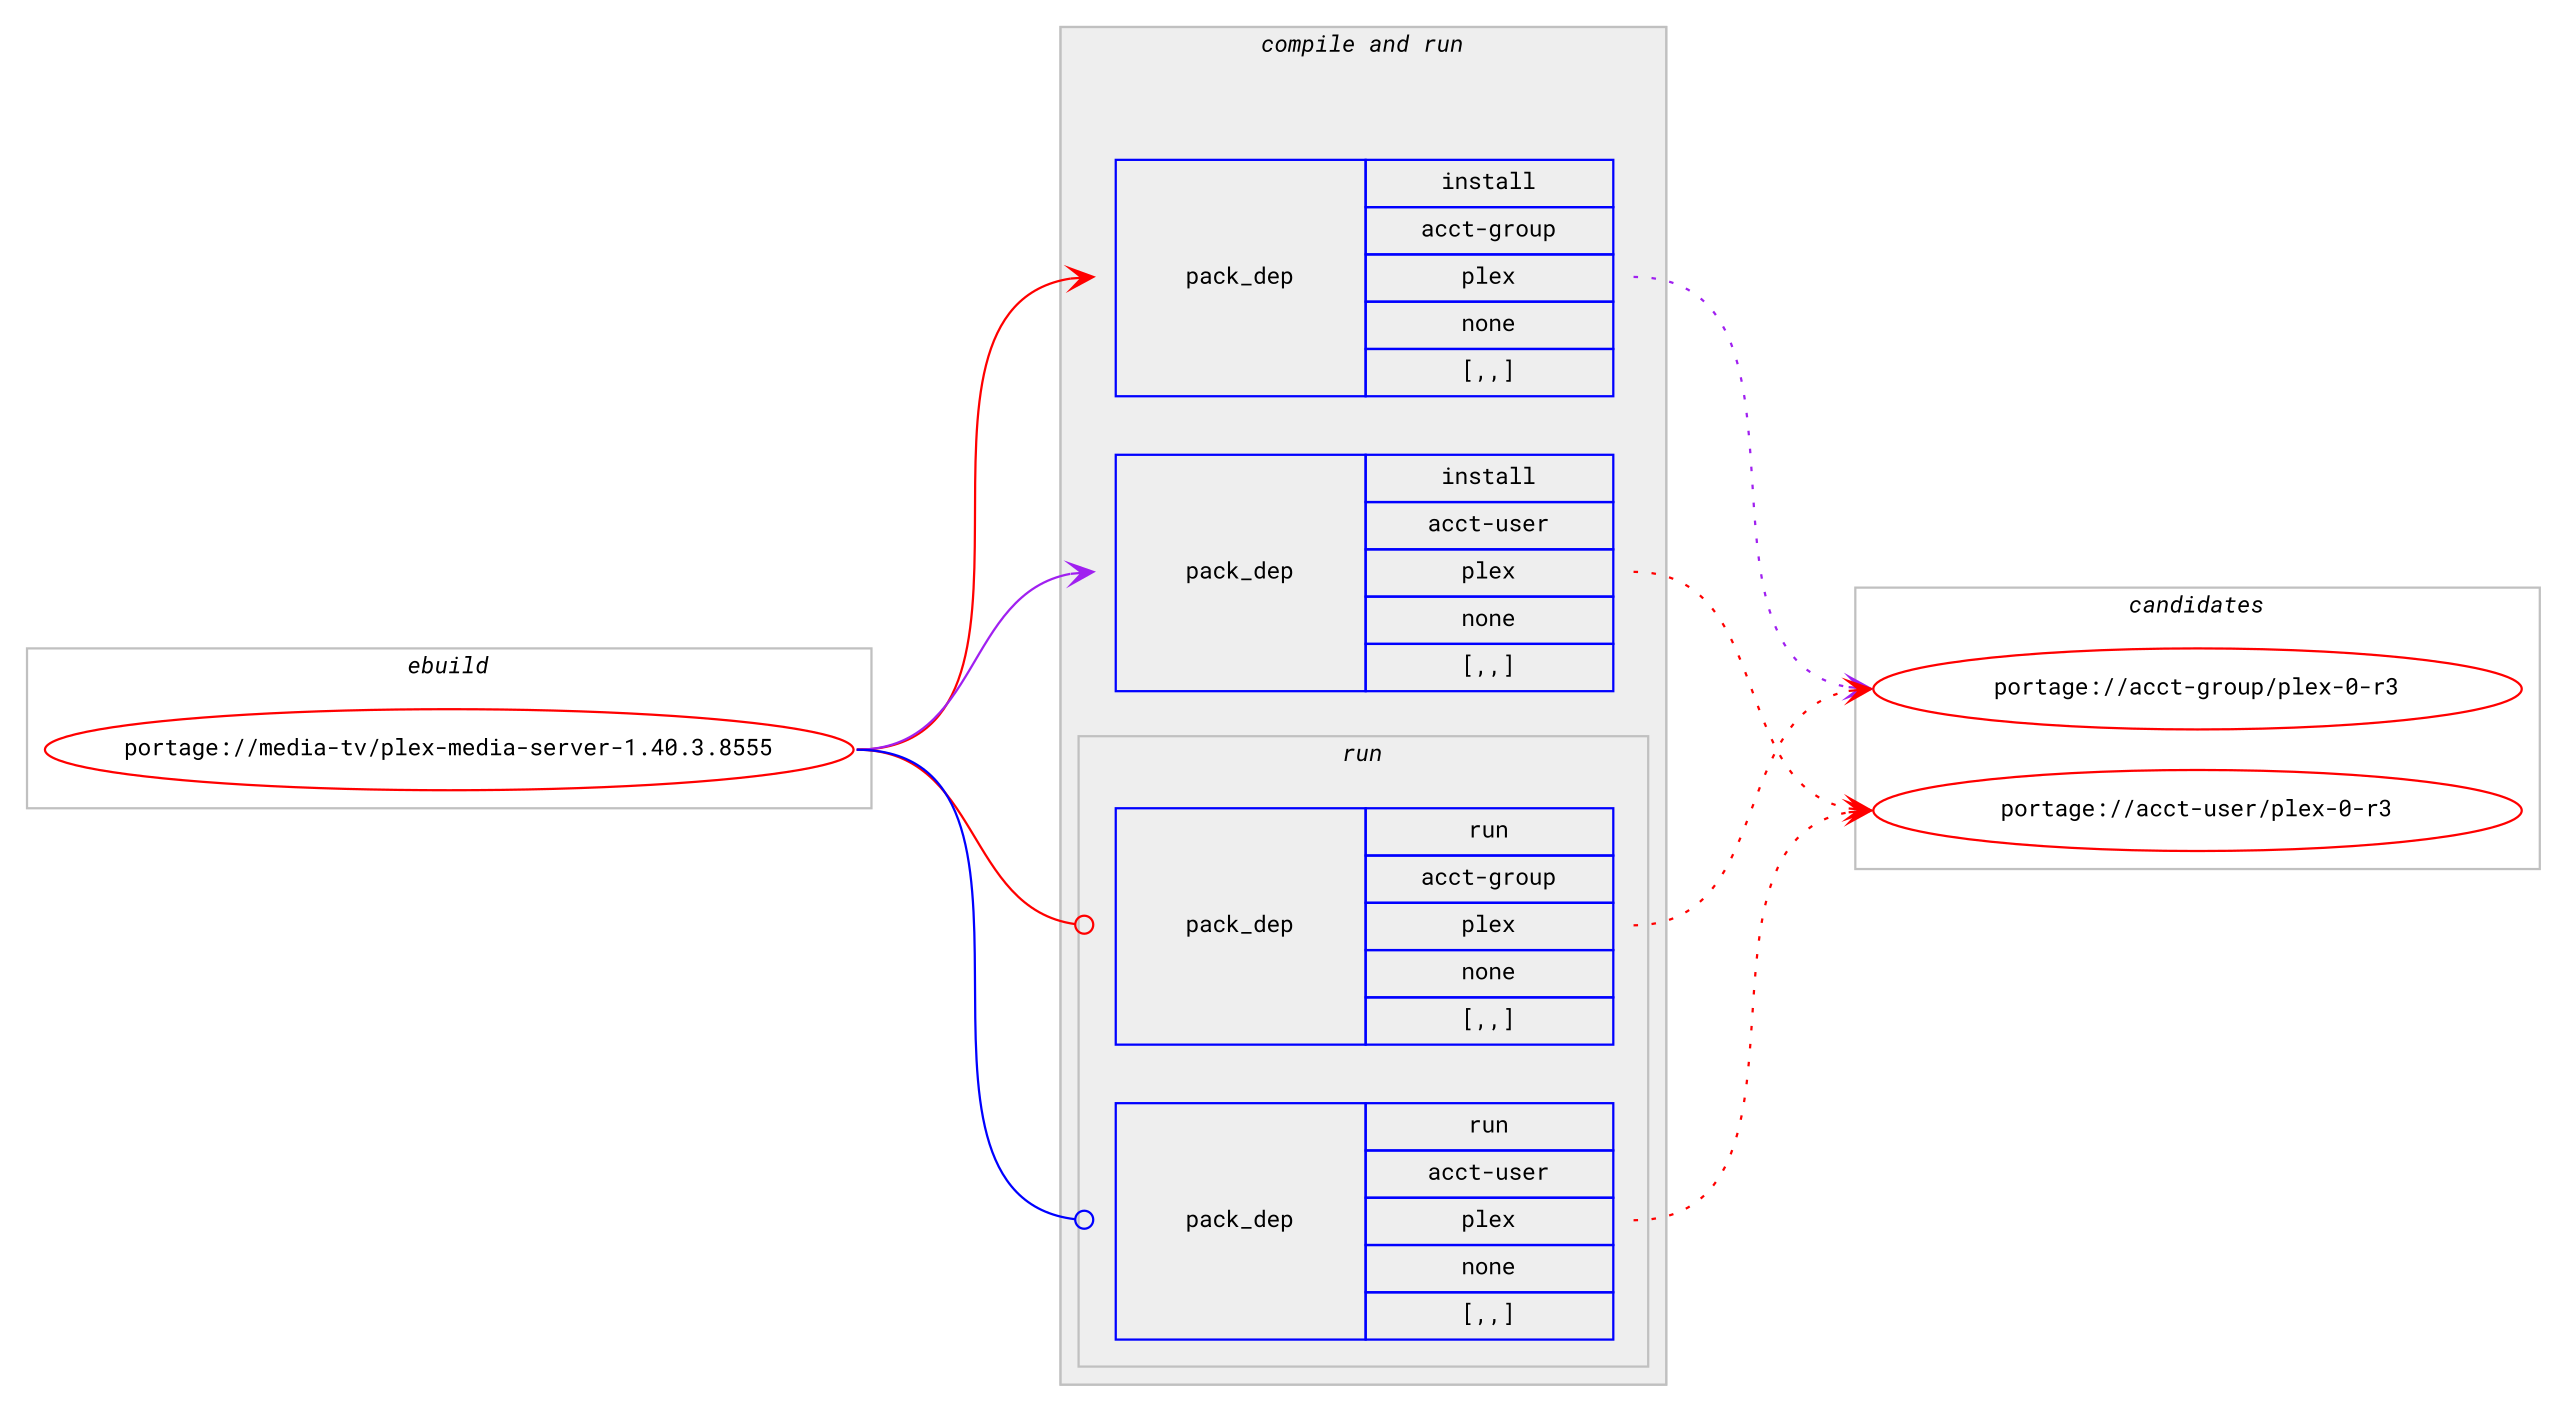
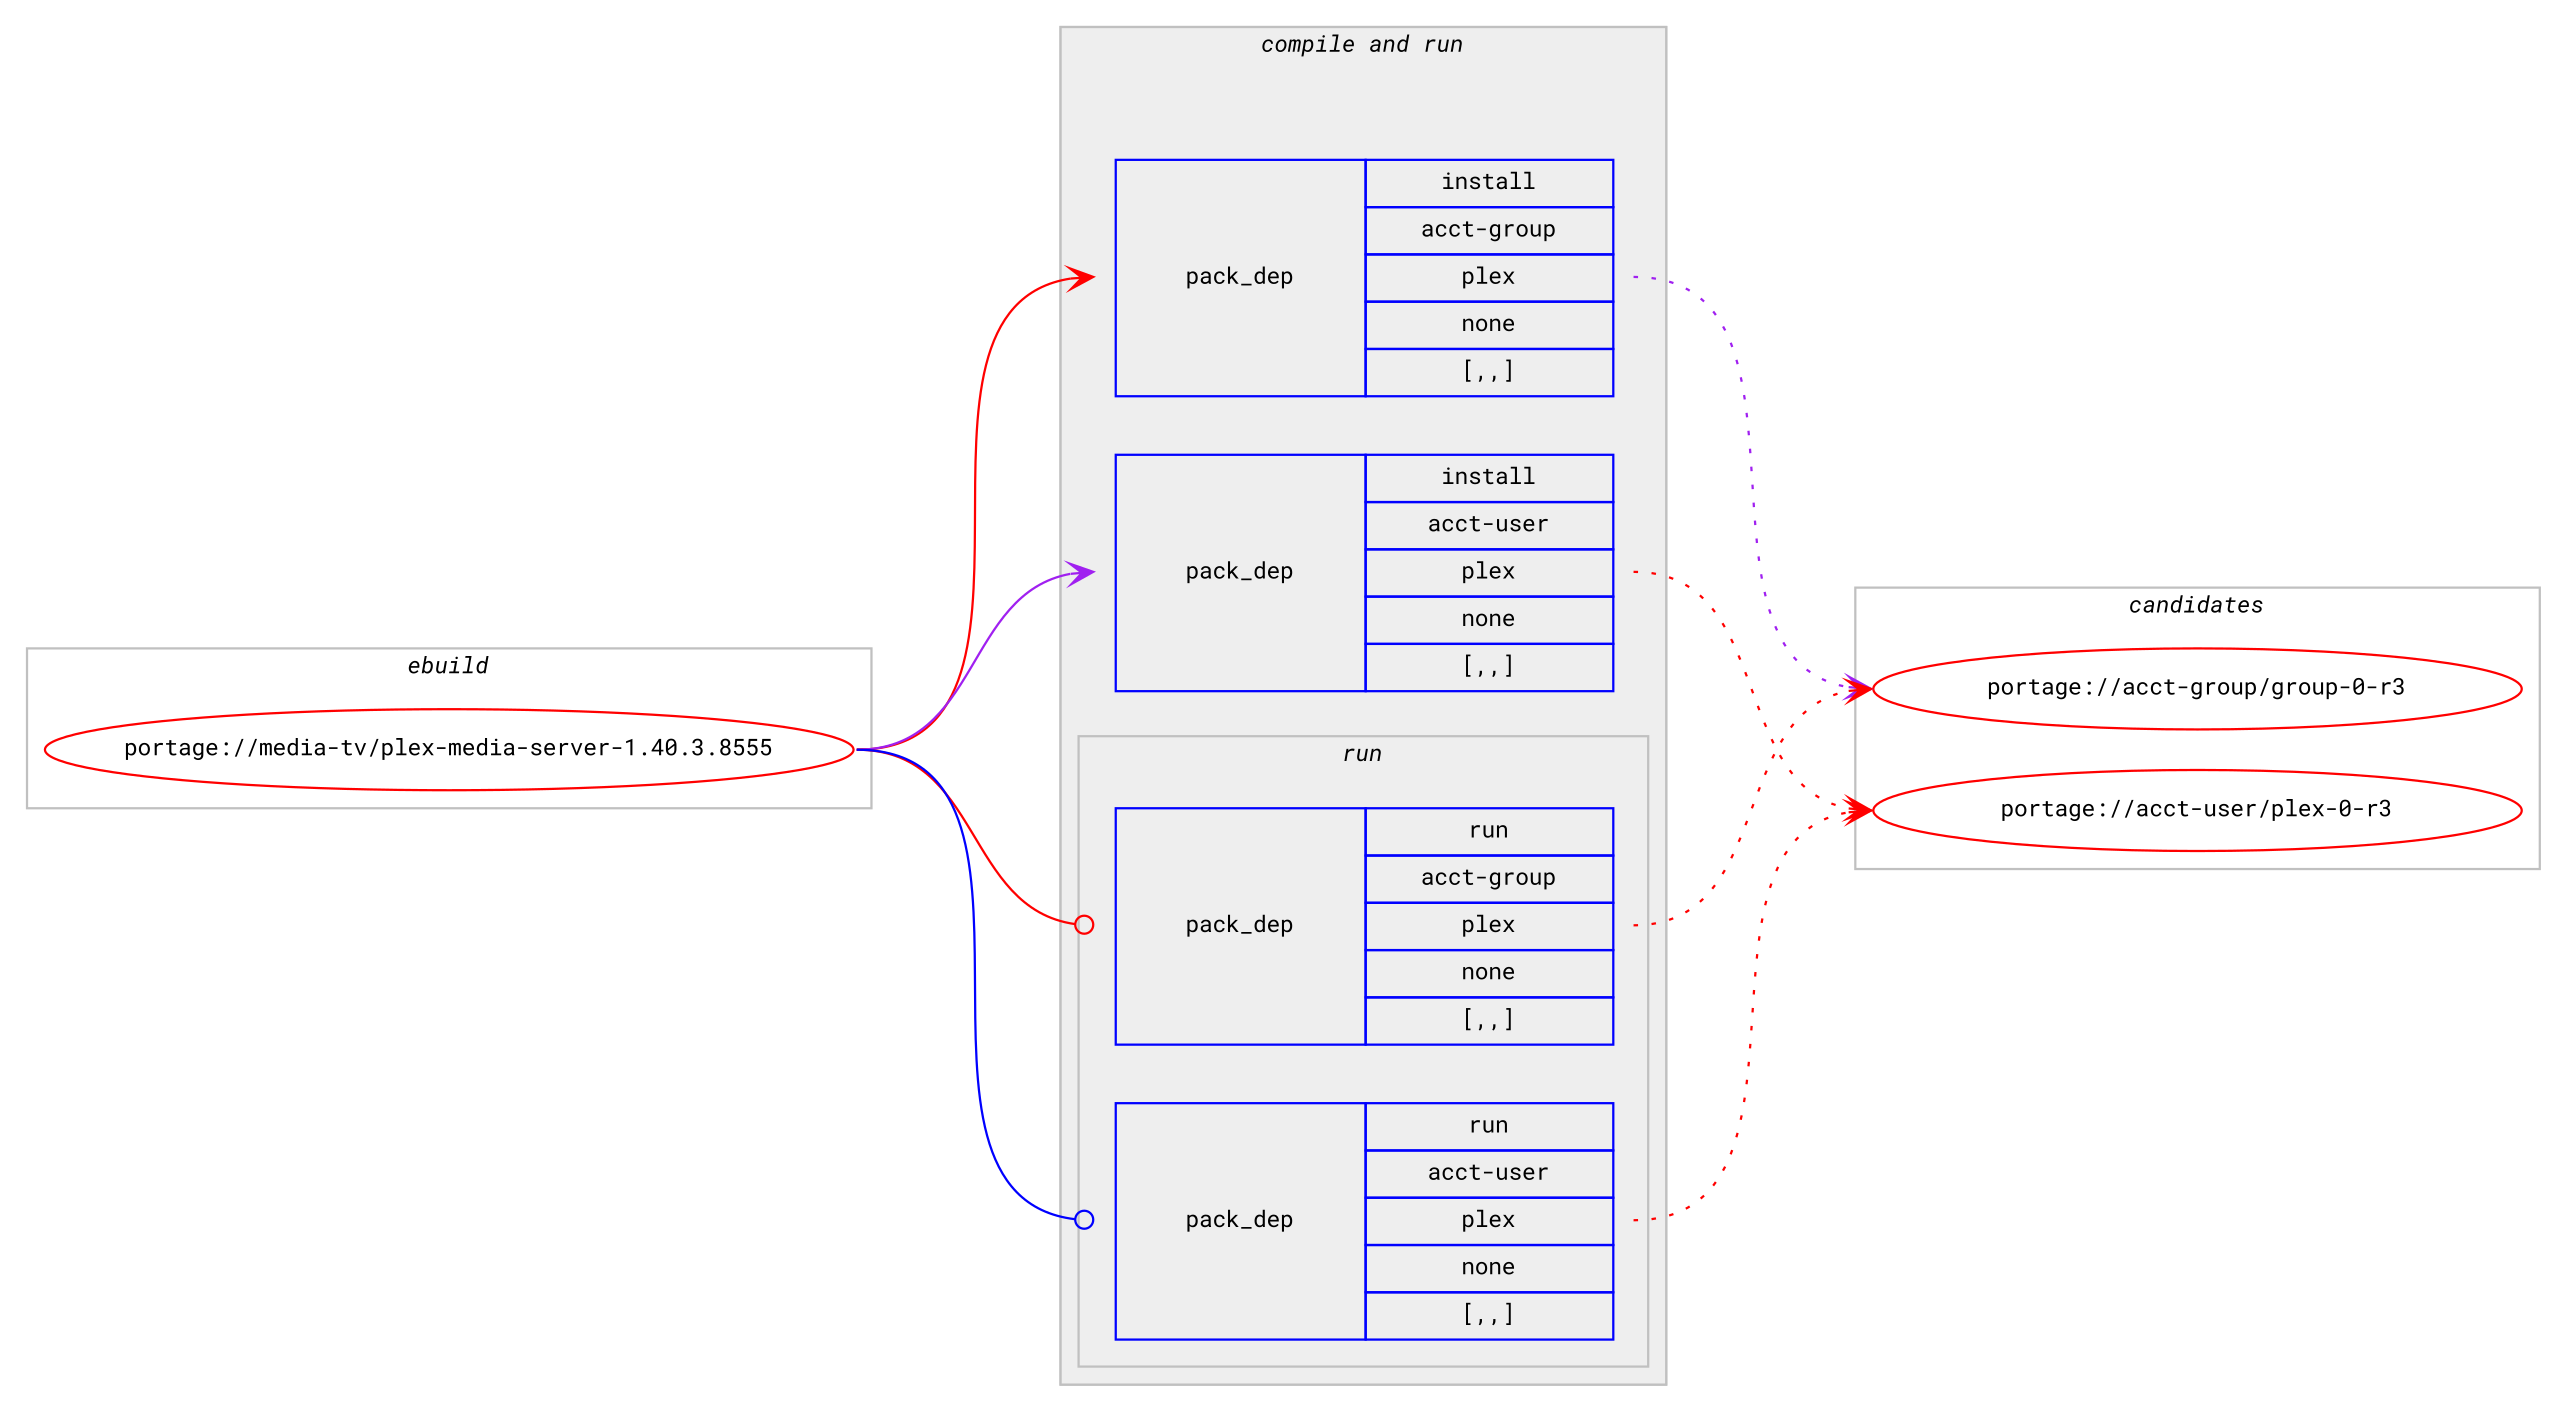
(2198, 689) -> (2198, 689)
